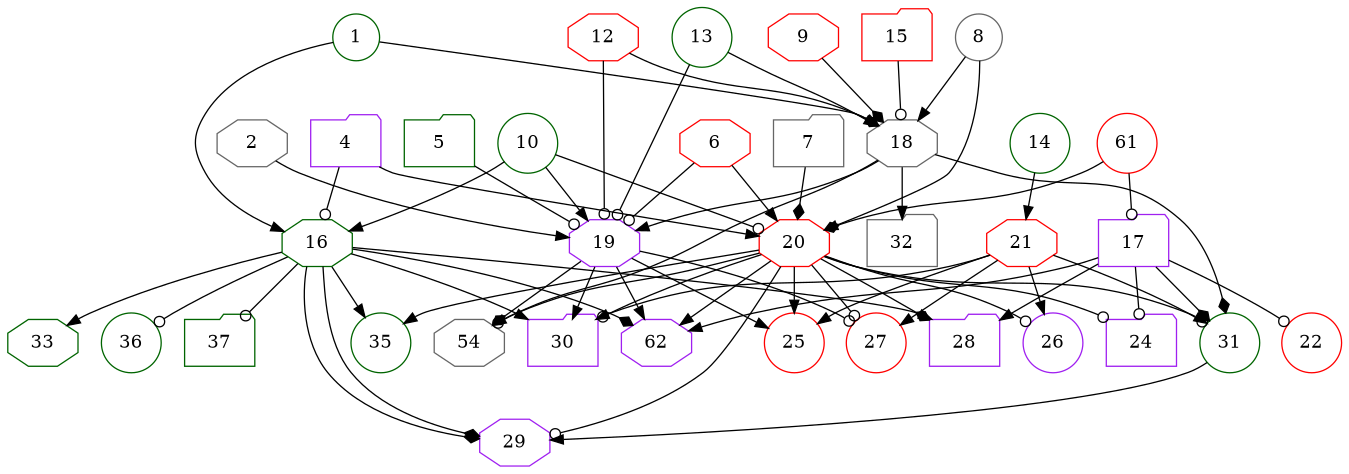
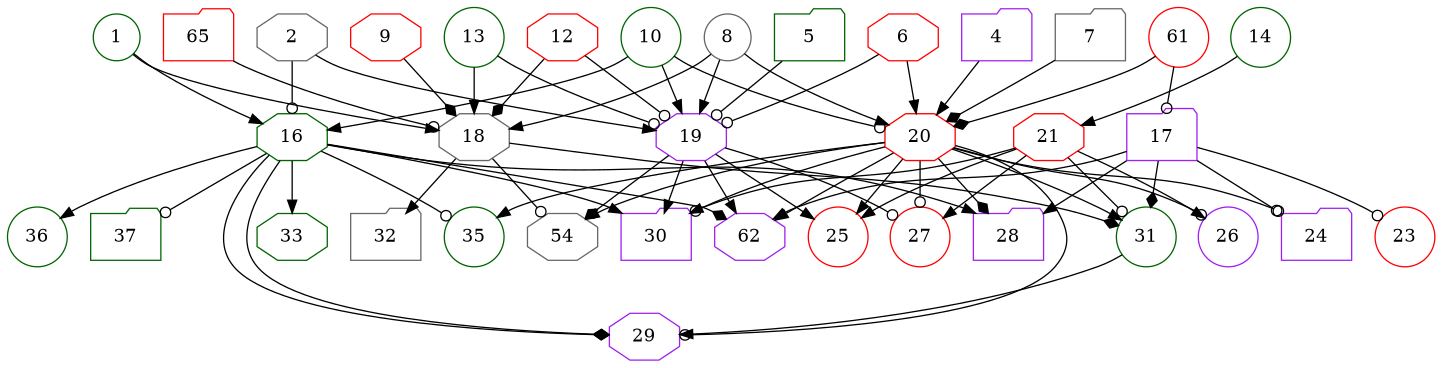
(897, 37) -> (199, 37)
(331, 193) -> (292, 77)
(771, 198) -> (711, 84)
(225, 286) -> (163, 174)
(345, 287) -> (382, 180)
(1312, 343) -> (1405, 237)
